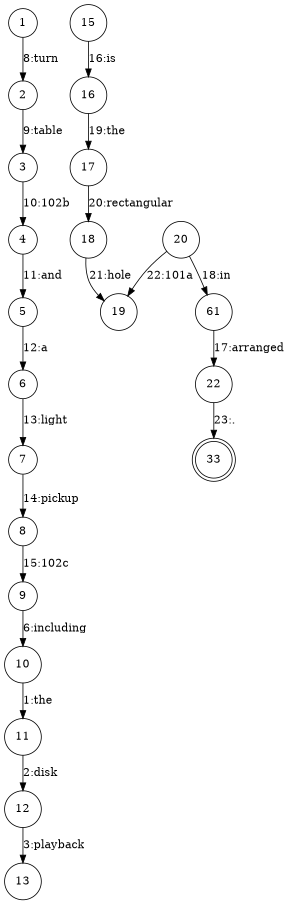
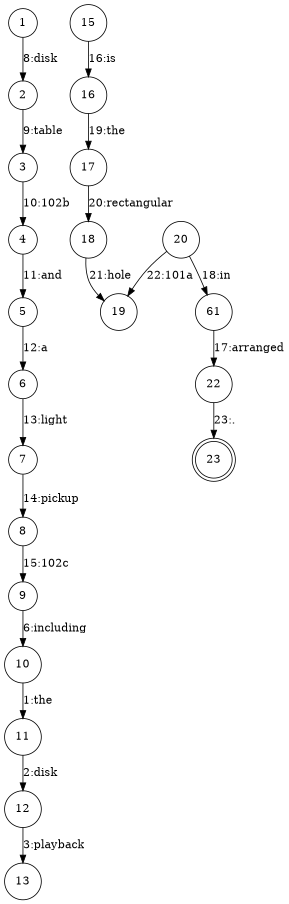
(41, 59) -> (40, 59)
(214, 460) -> (214, 460)
